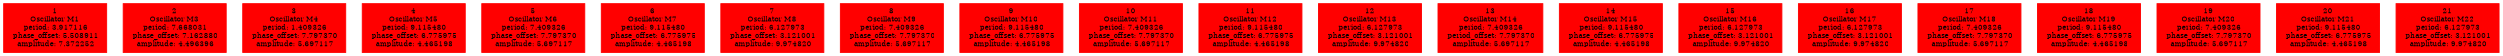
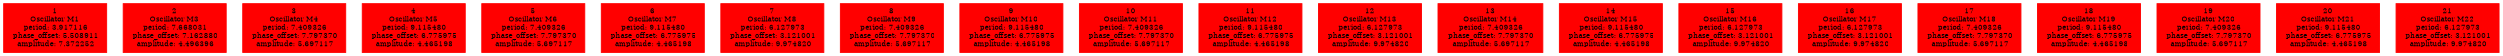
(294, 28) -> (294, 28)
(1490, 36) -> (1490, 36)
